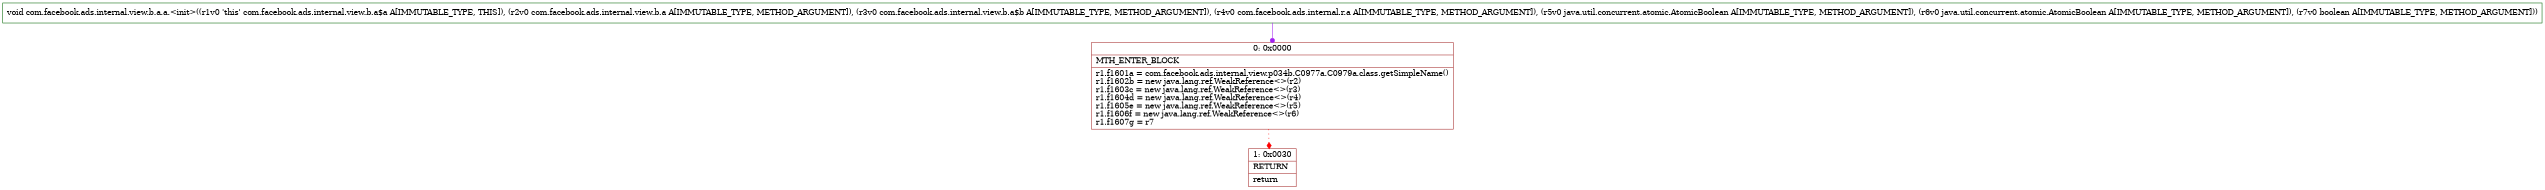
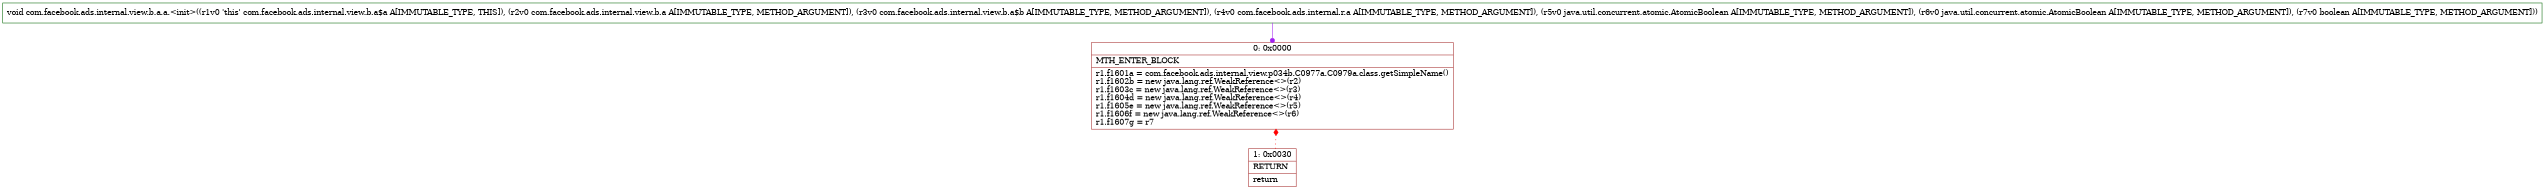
(1269, 136) -> (1276, 142)
